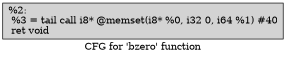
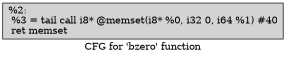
(29, 31) -> (38, 31)
